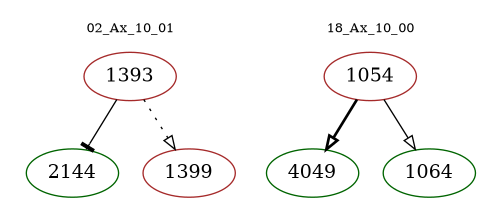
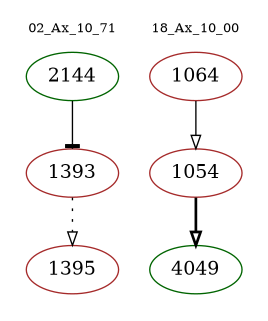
(131, 29) -> (72, 29)
(396, 119) -> (196, 118)
(103, 122) -> (72, 122)
(189, 173) -> (72, 270)
(429, 173) -> (196, 76)
